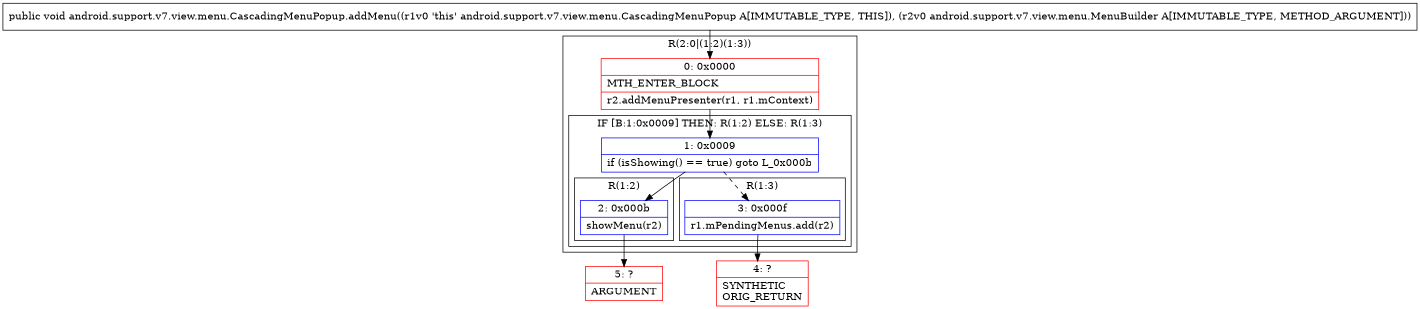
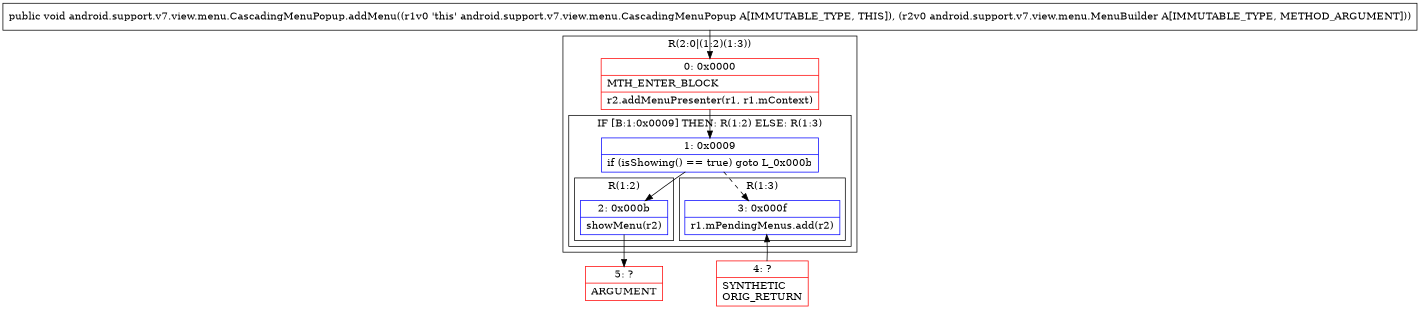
(758, 244) -> (767, 252)
